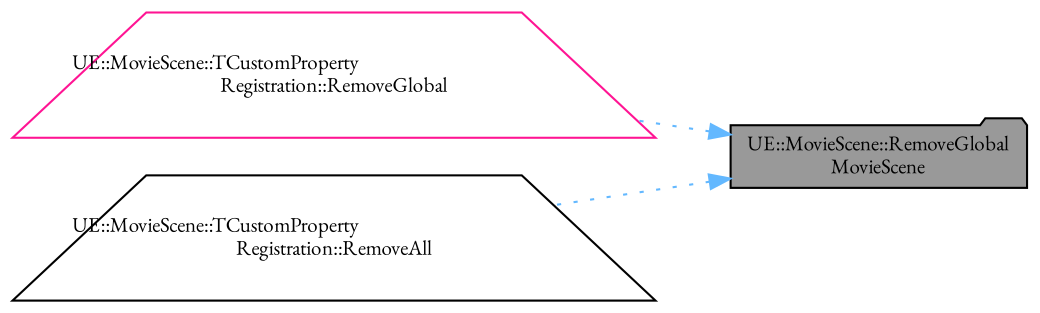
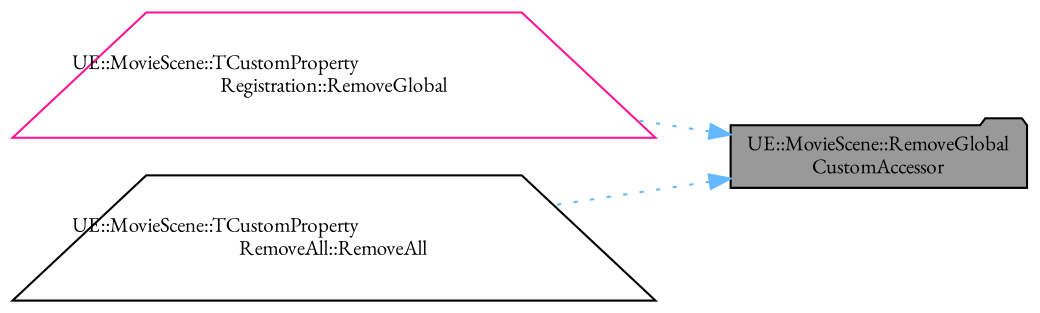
(879, 157) -> (879, 157)
(334, 238) -> (334, 238)
